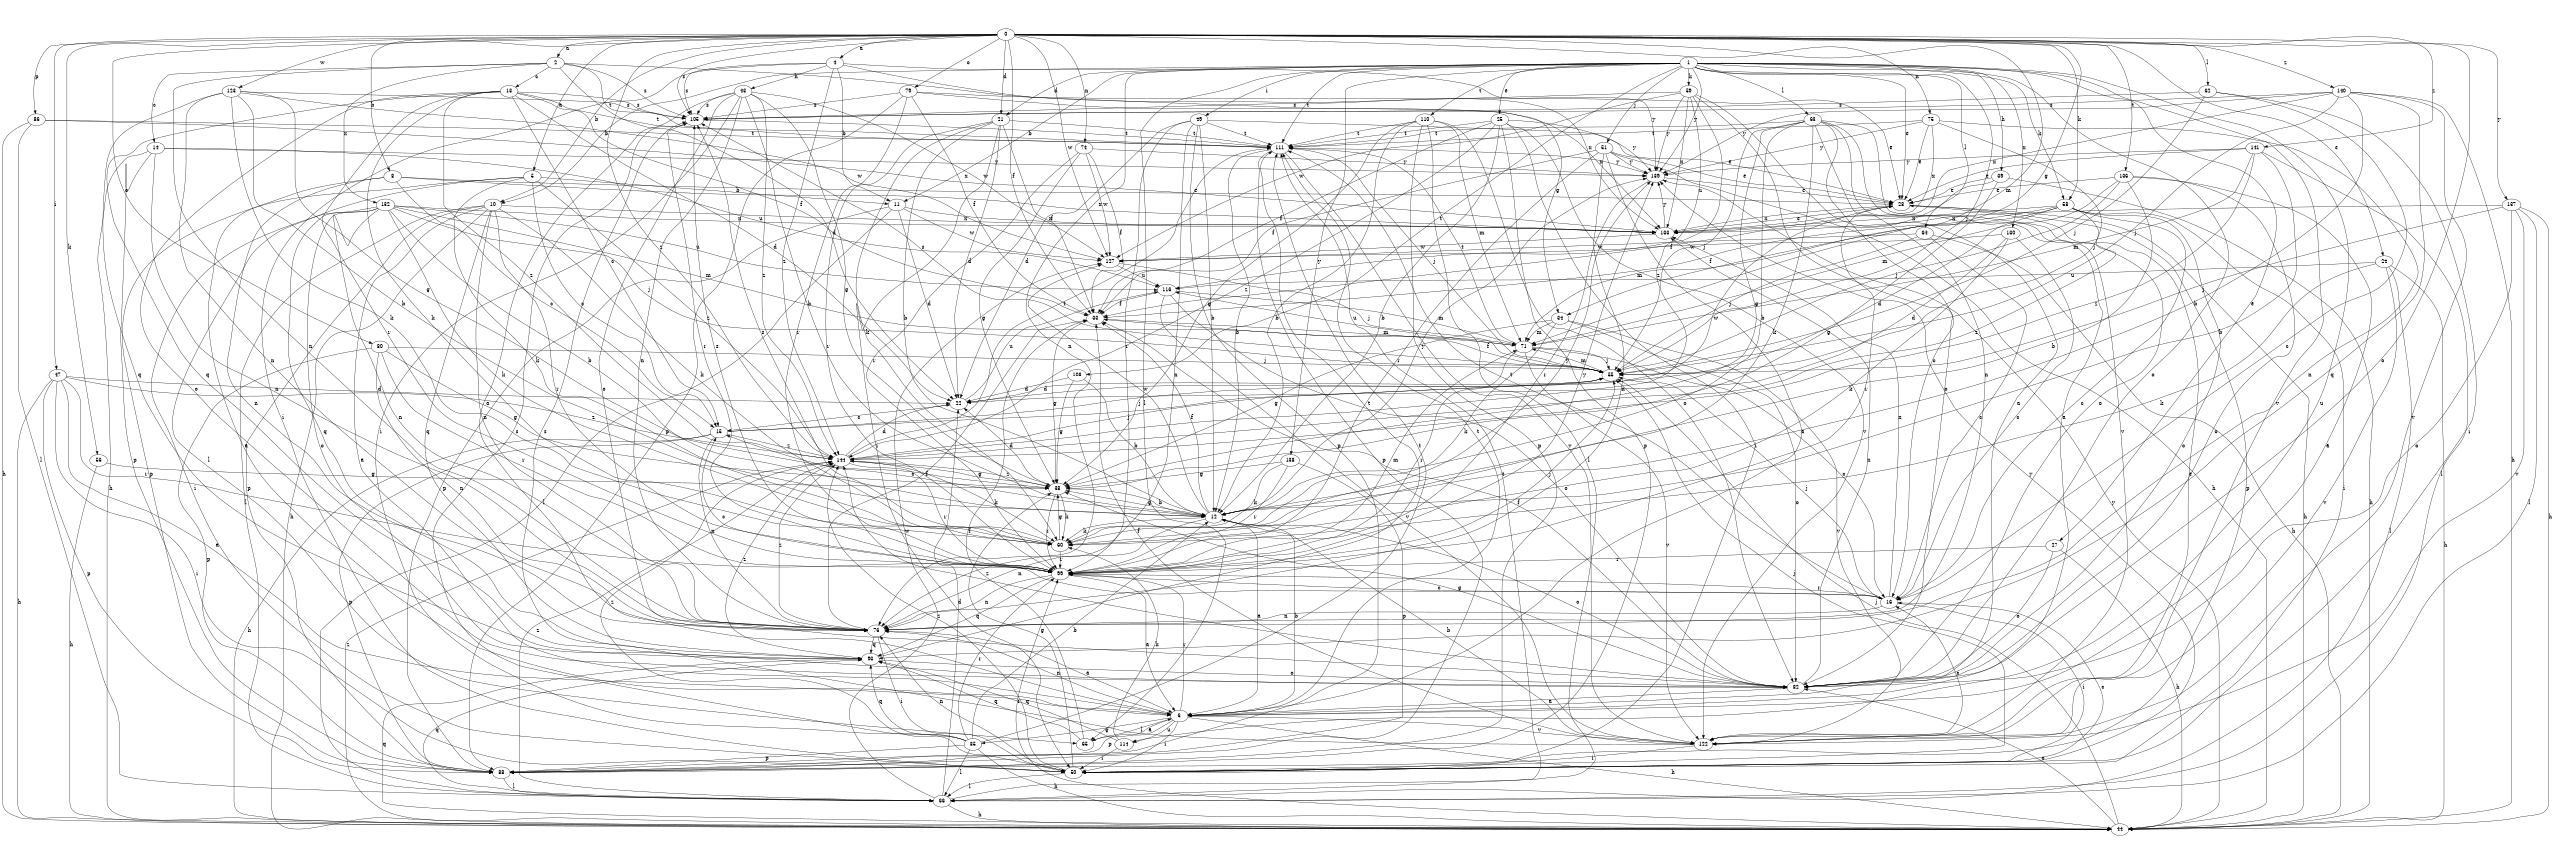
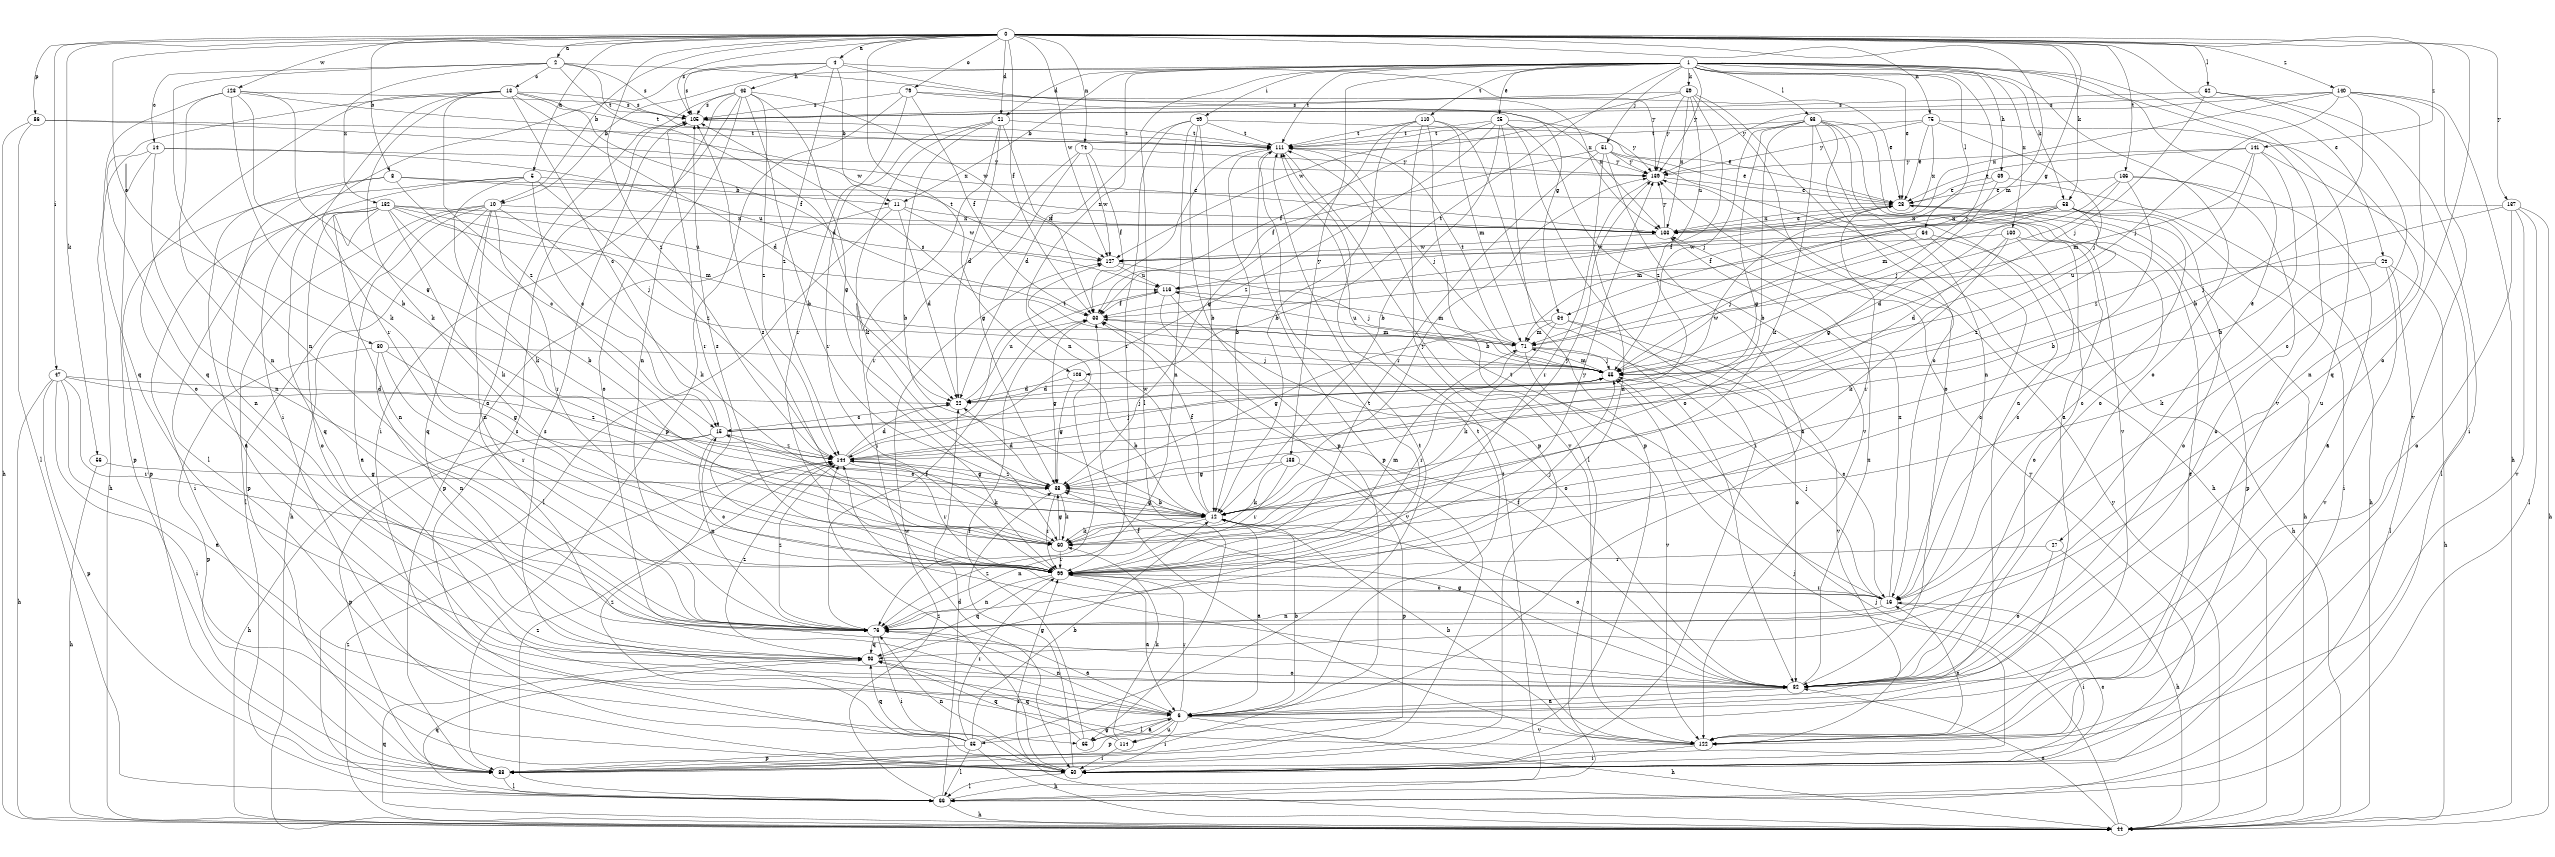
none -> (900, 180)
(1488, 347) -> (1488, 347)
none -> (2025, 480)
